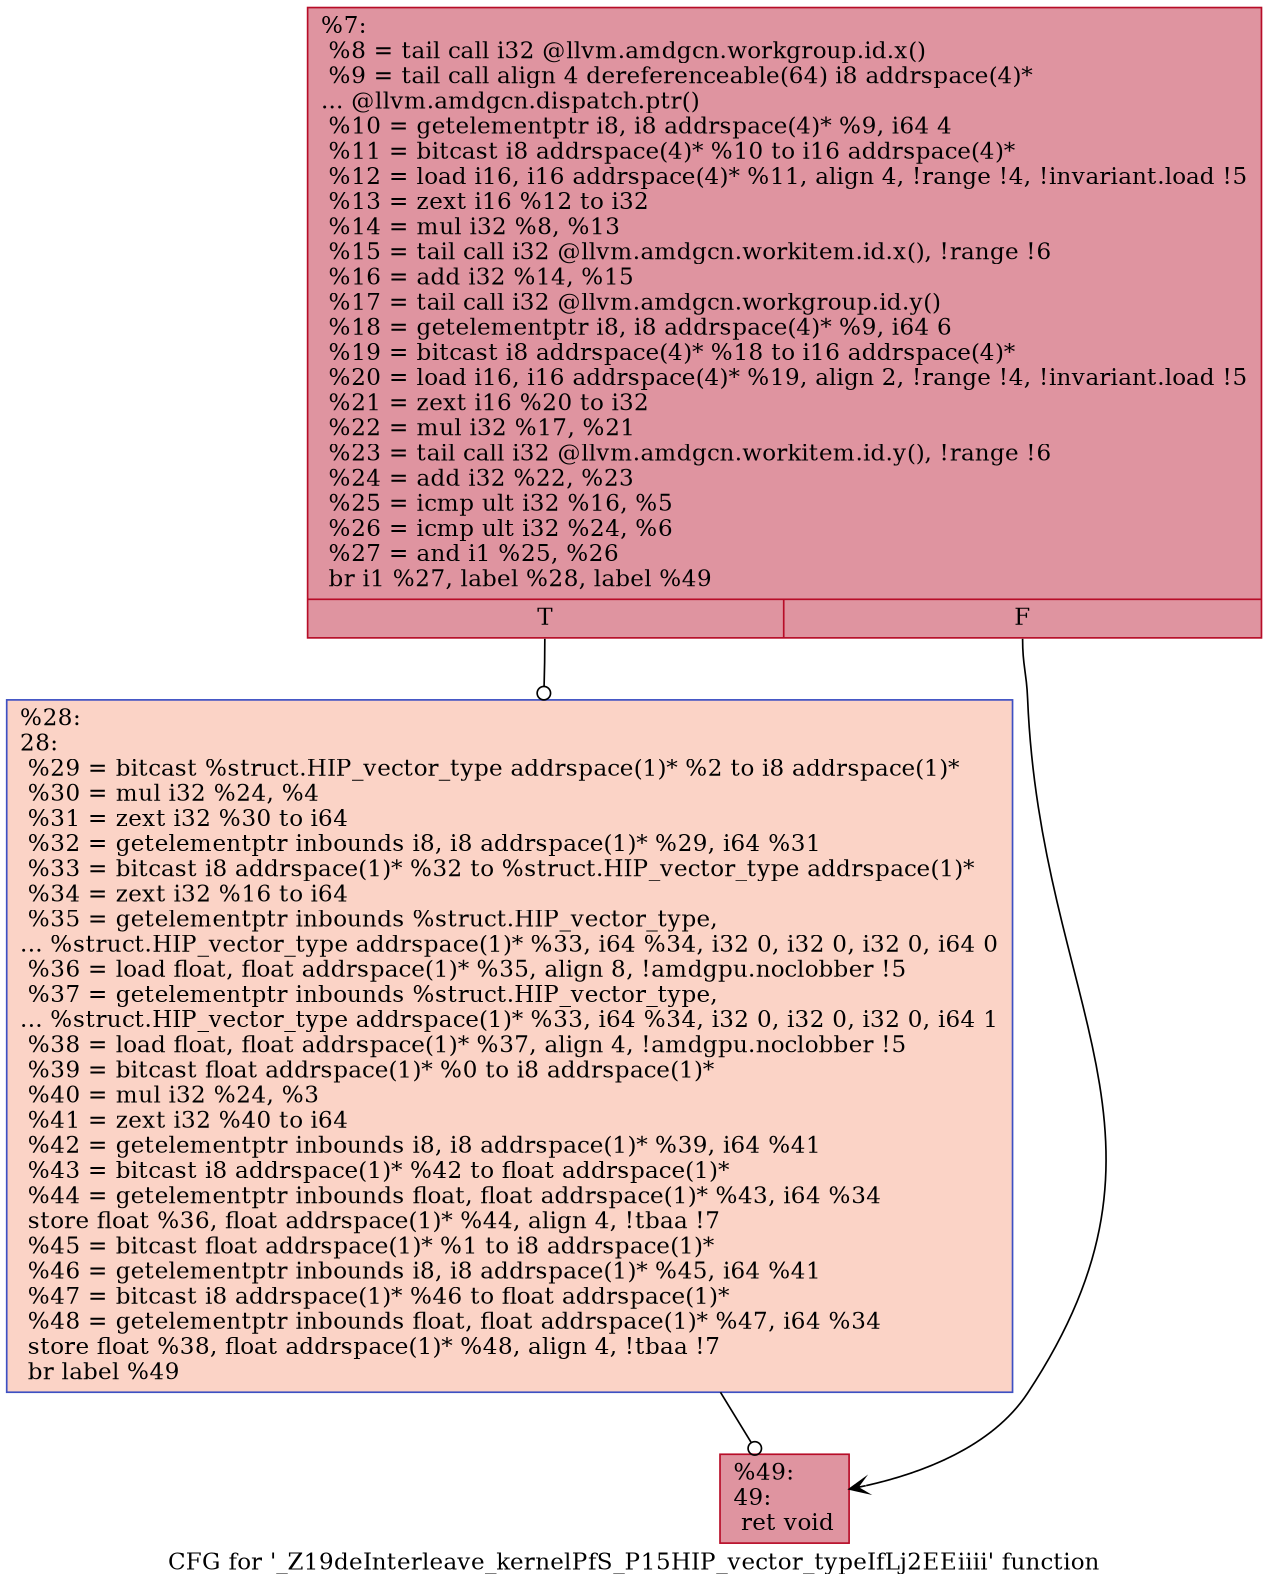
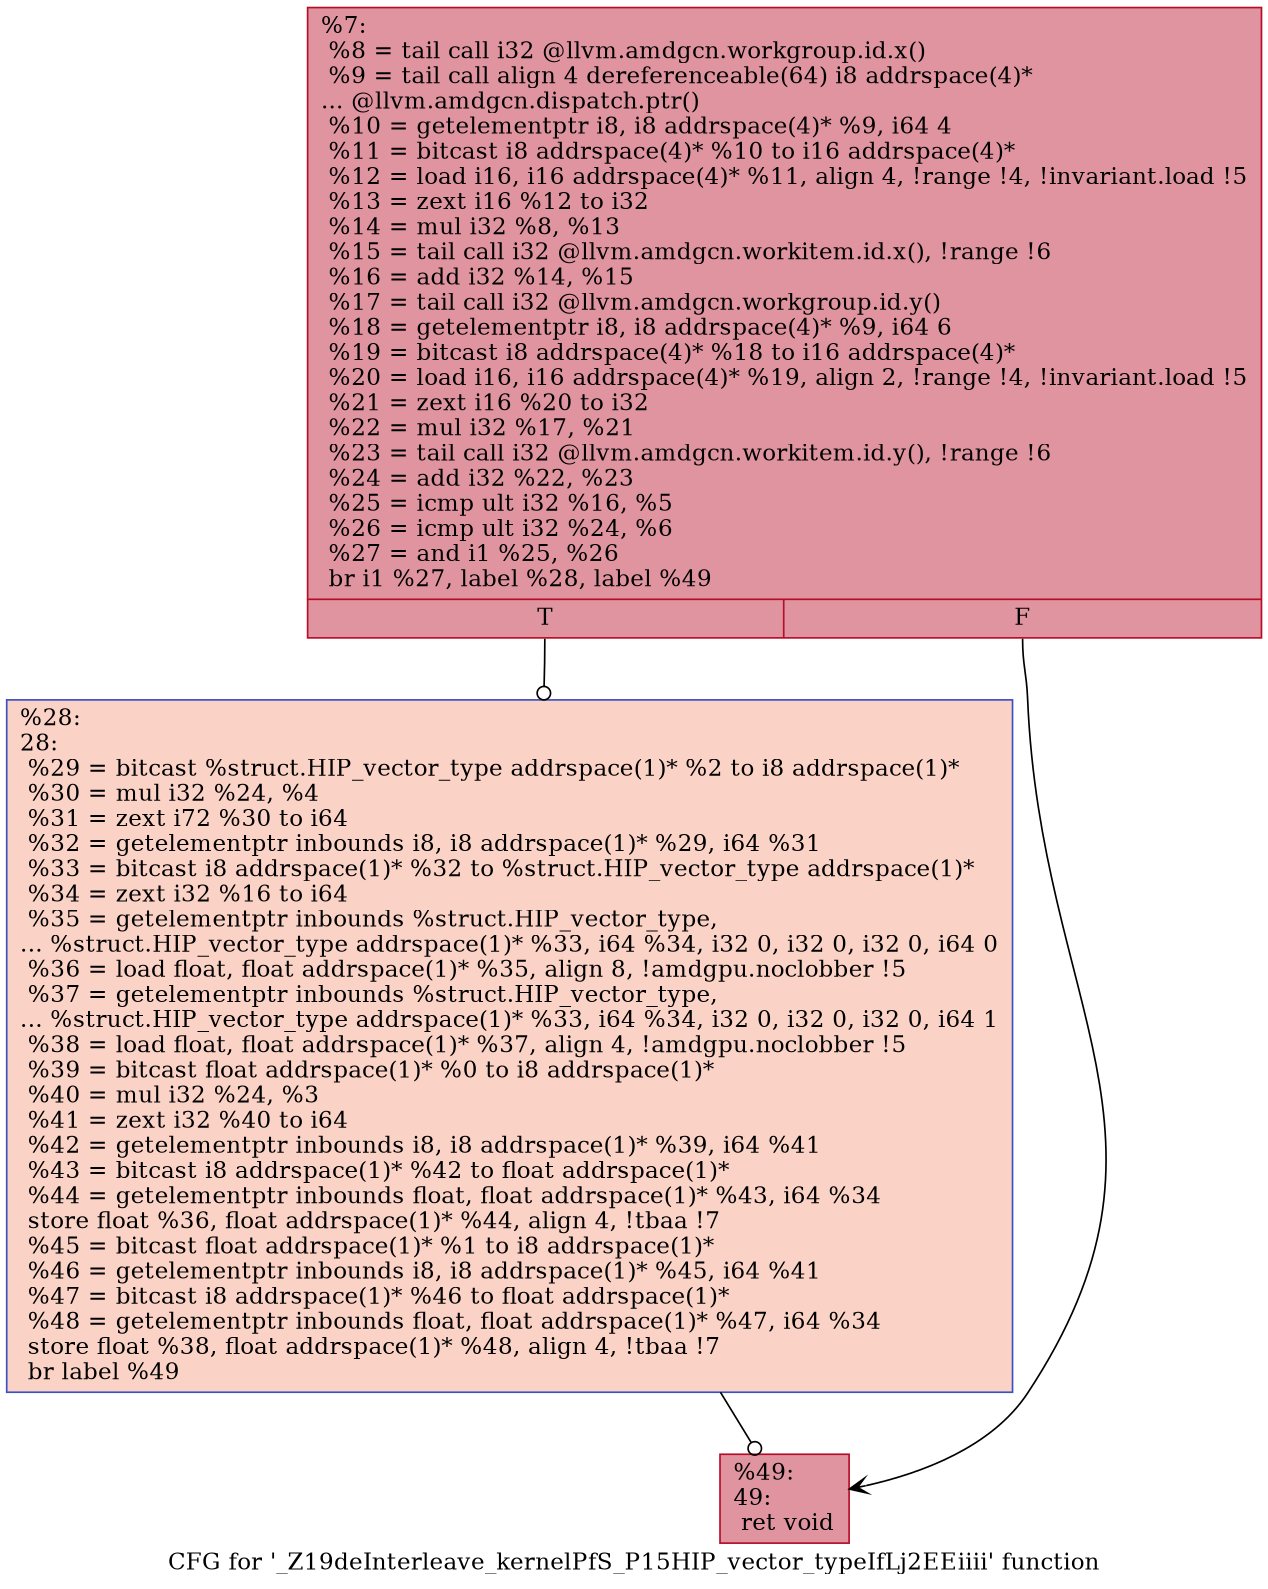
(184, 819) -> (184, 819)
